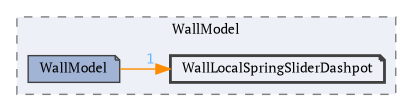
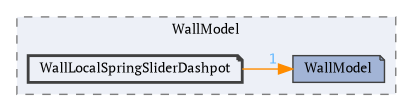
(138, 69) -> (260, 69)
